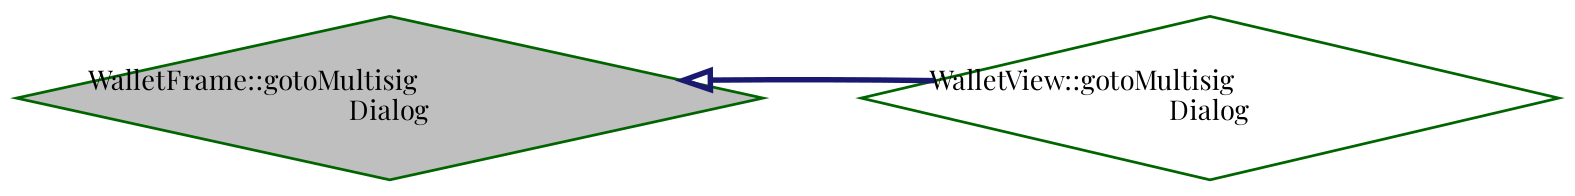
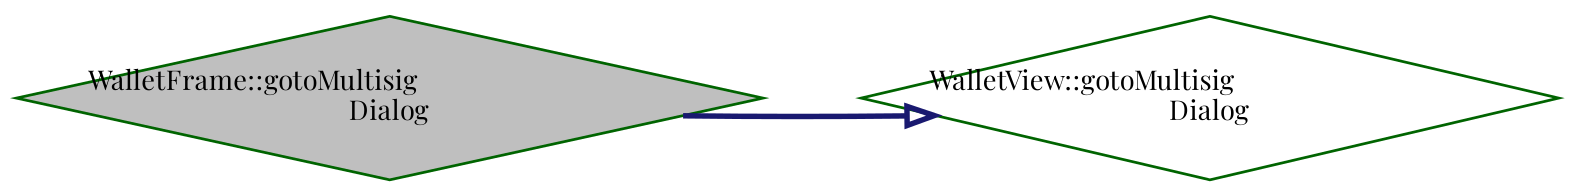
(823, 80) -> (795, 116)
